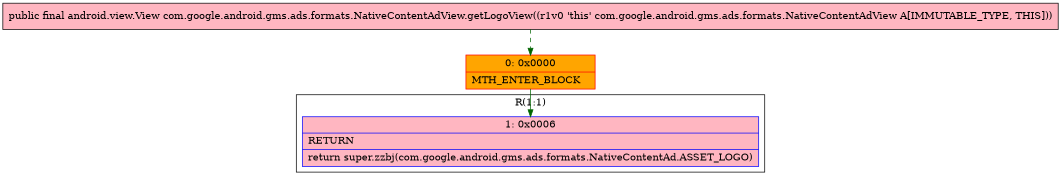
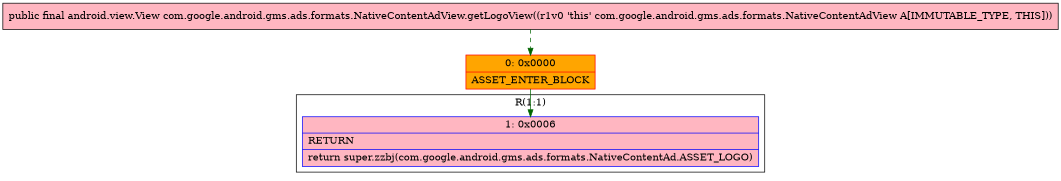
(526, 80) -> (531, 80)
